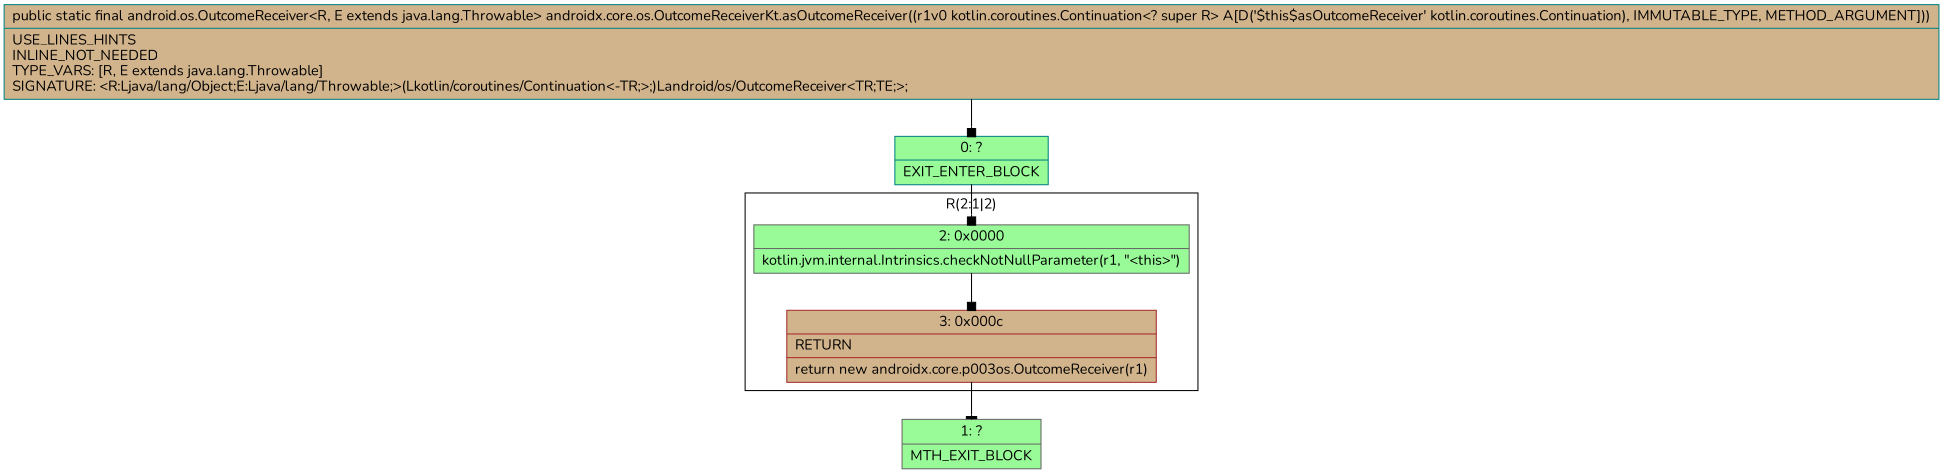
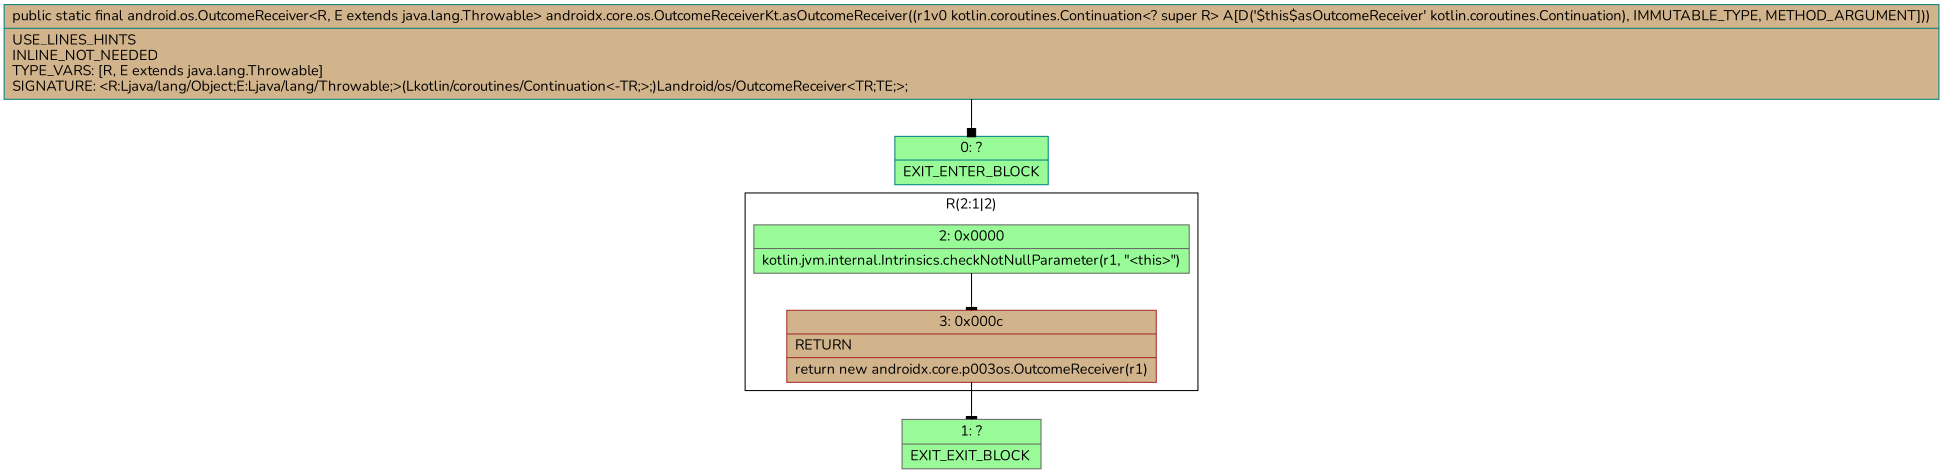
(972, 199) -> none
(972, 289) -> (972, 289)
(972, 456) -> (971, 456)
